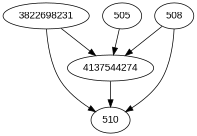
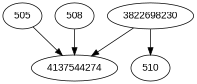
(46, 16) -> (151, 16)
(164, 74) -> none
(111, 91) -> none
